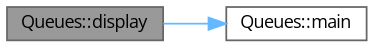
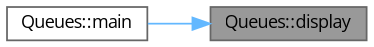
(186, 24) -> (170, 24)
